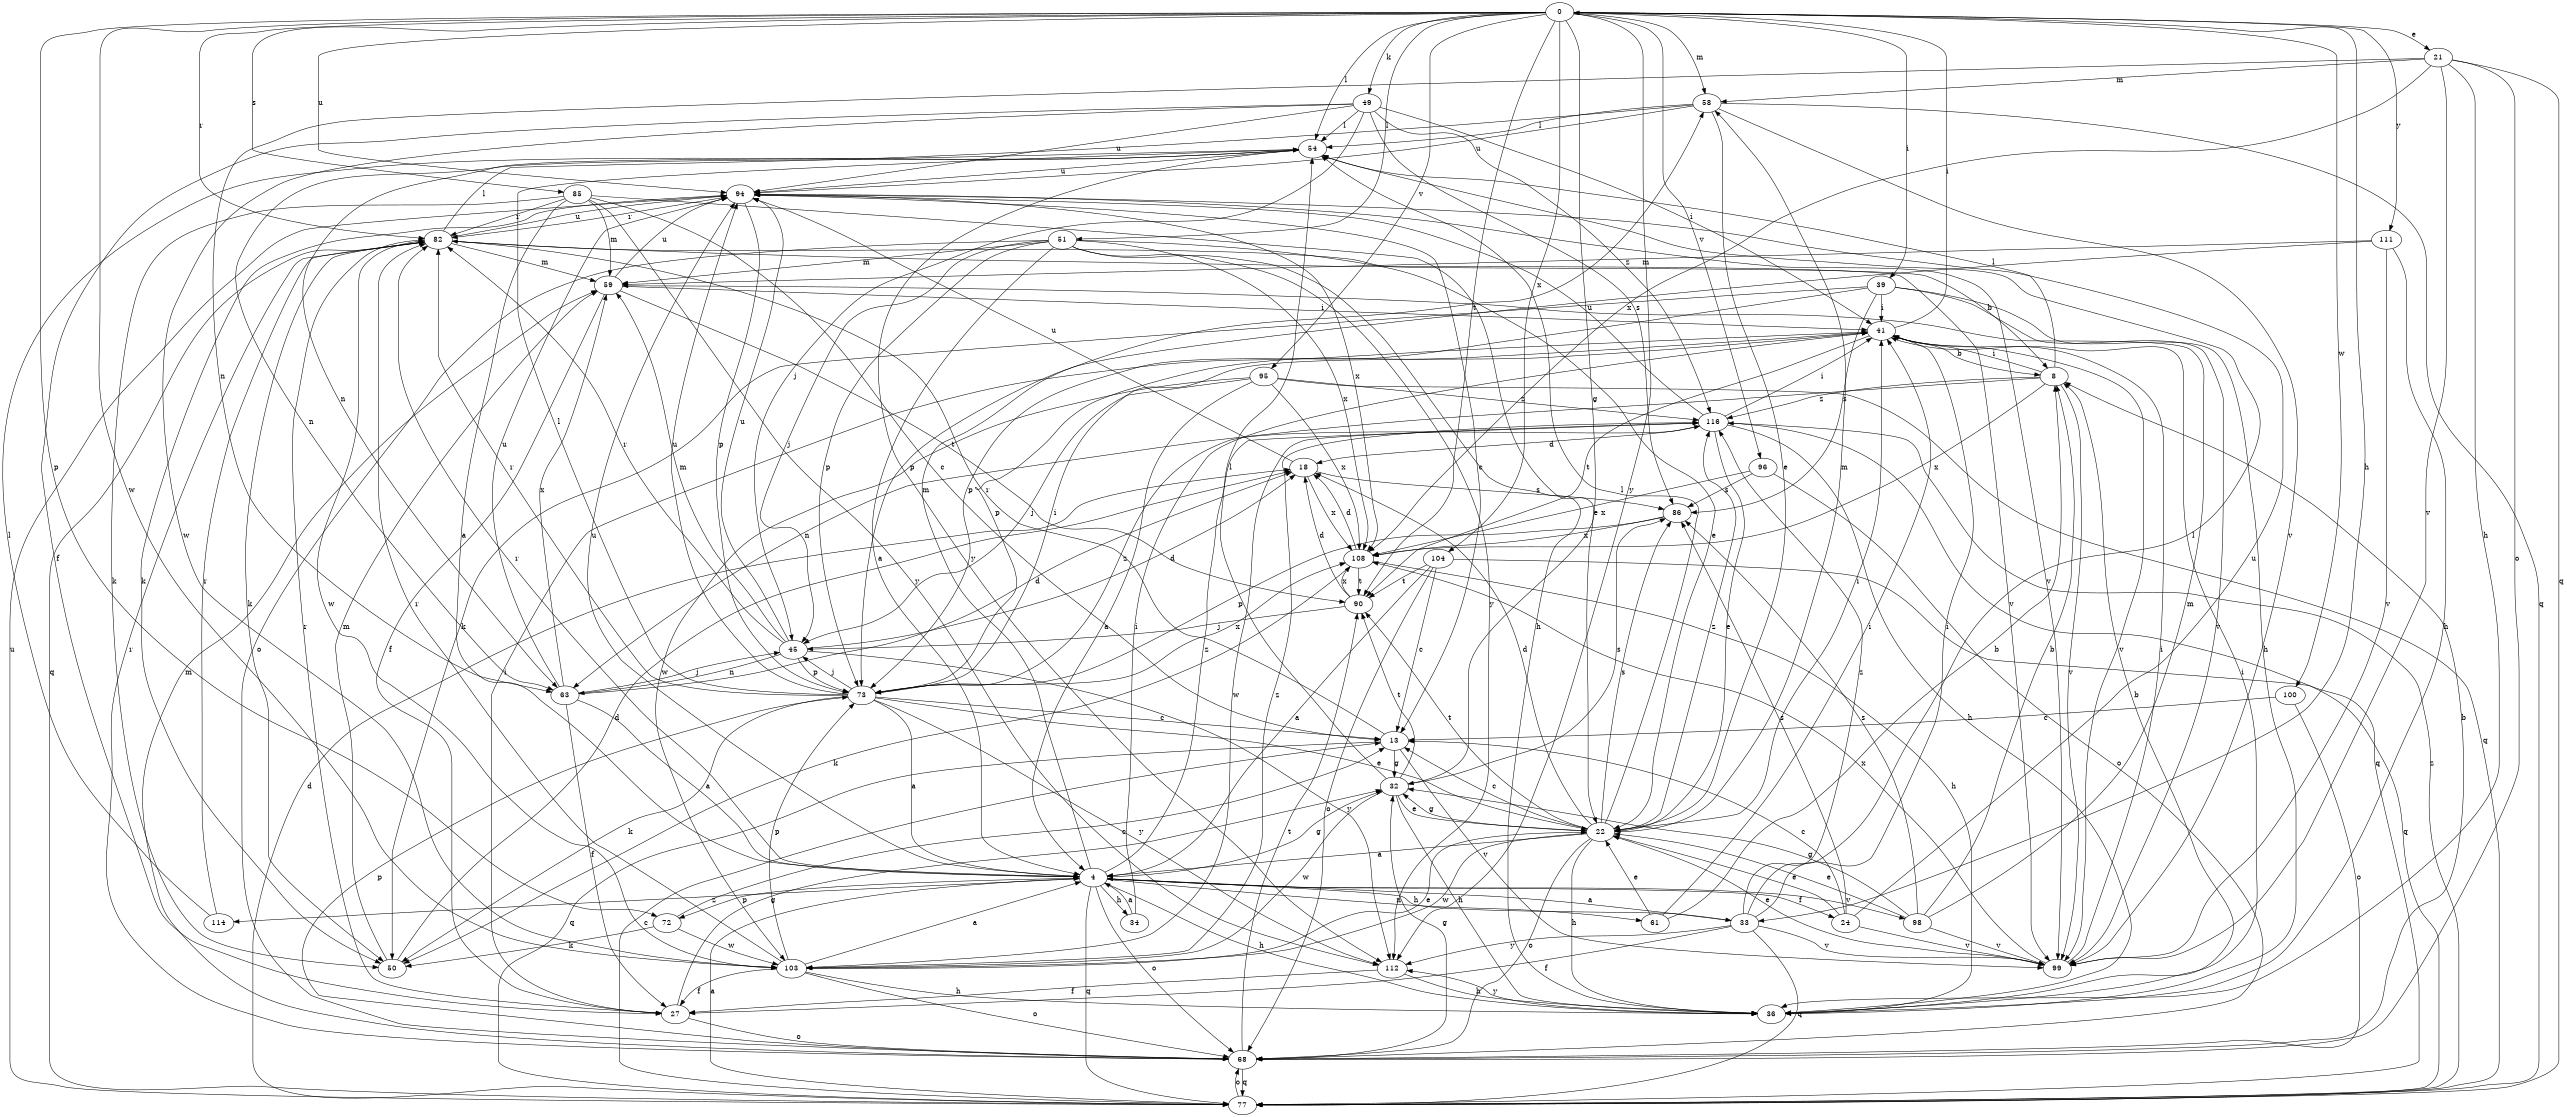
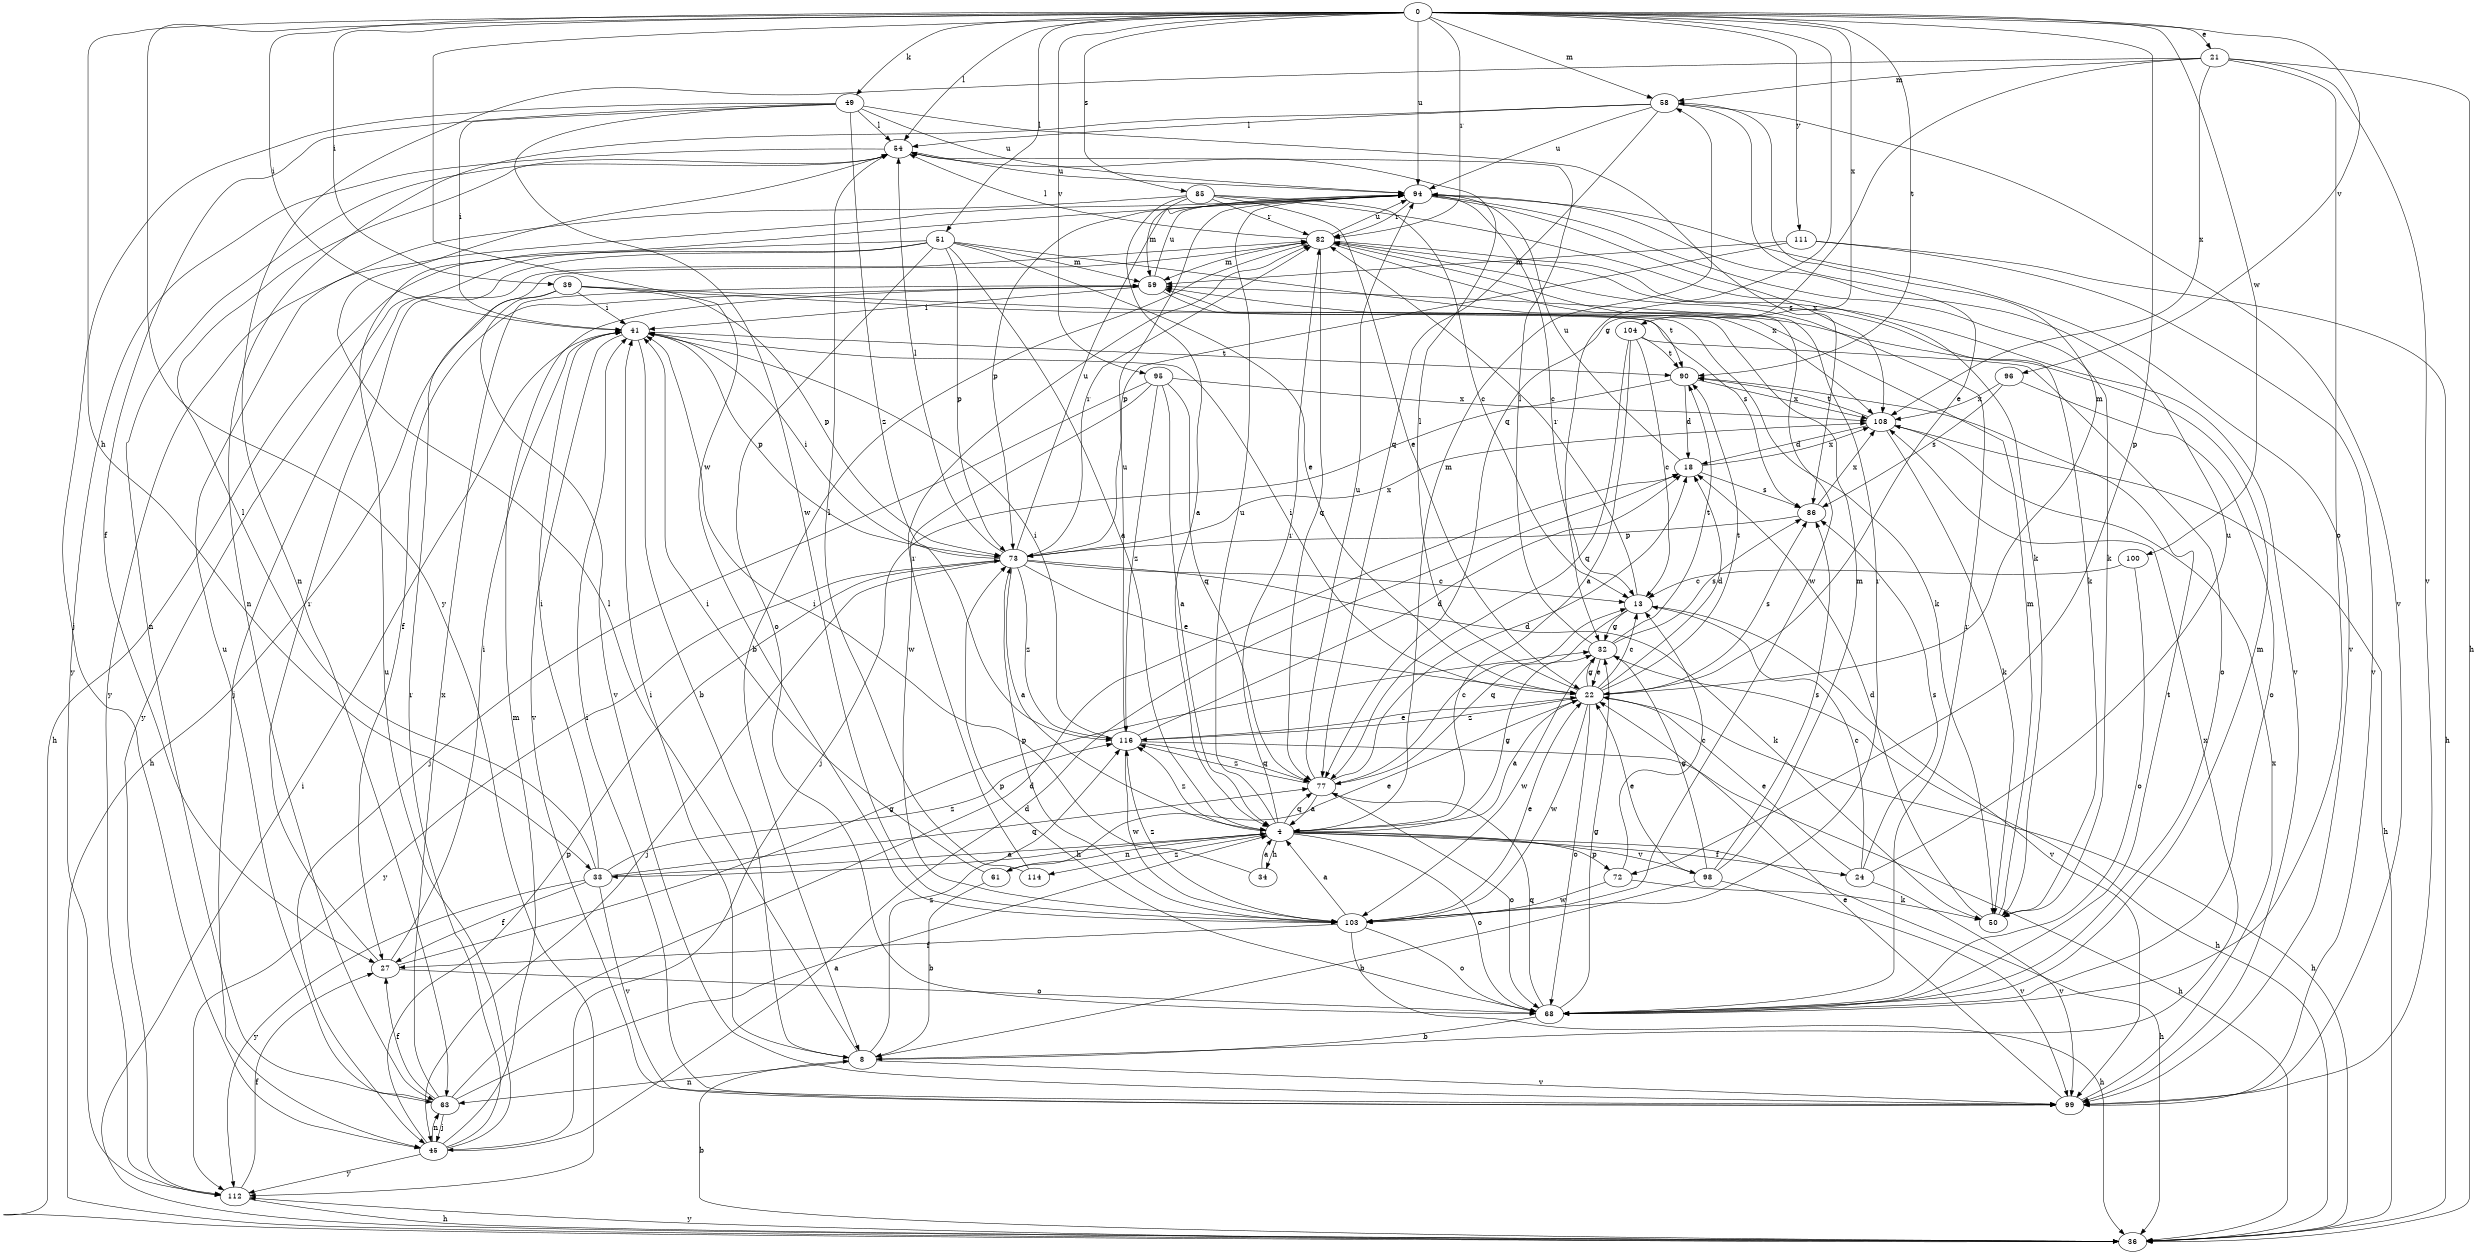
(1915, 39) -> (321, 33)
